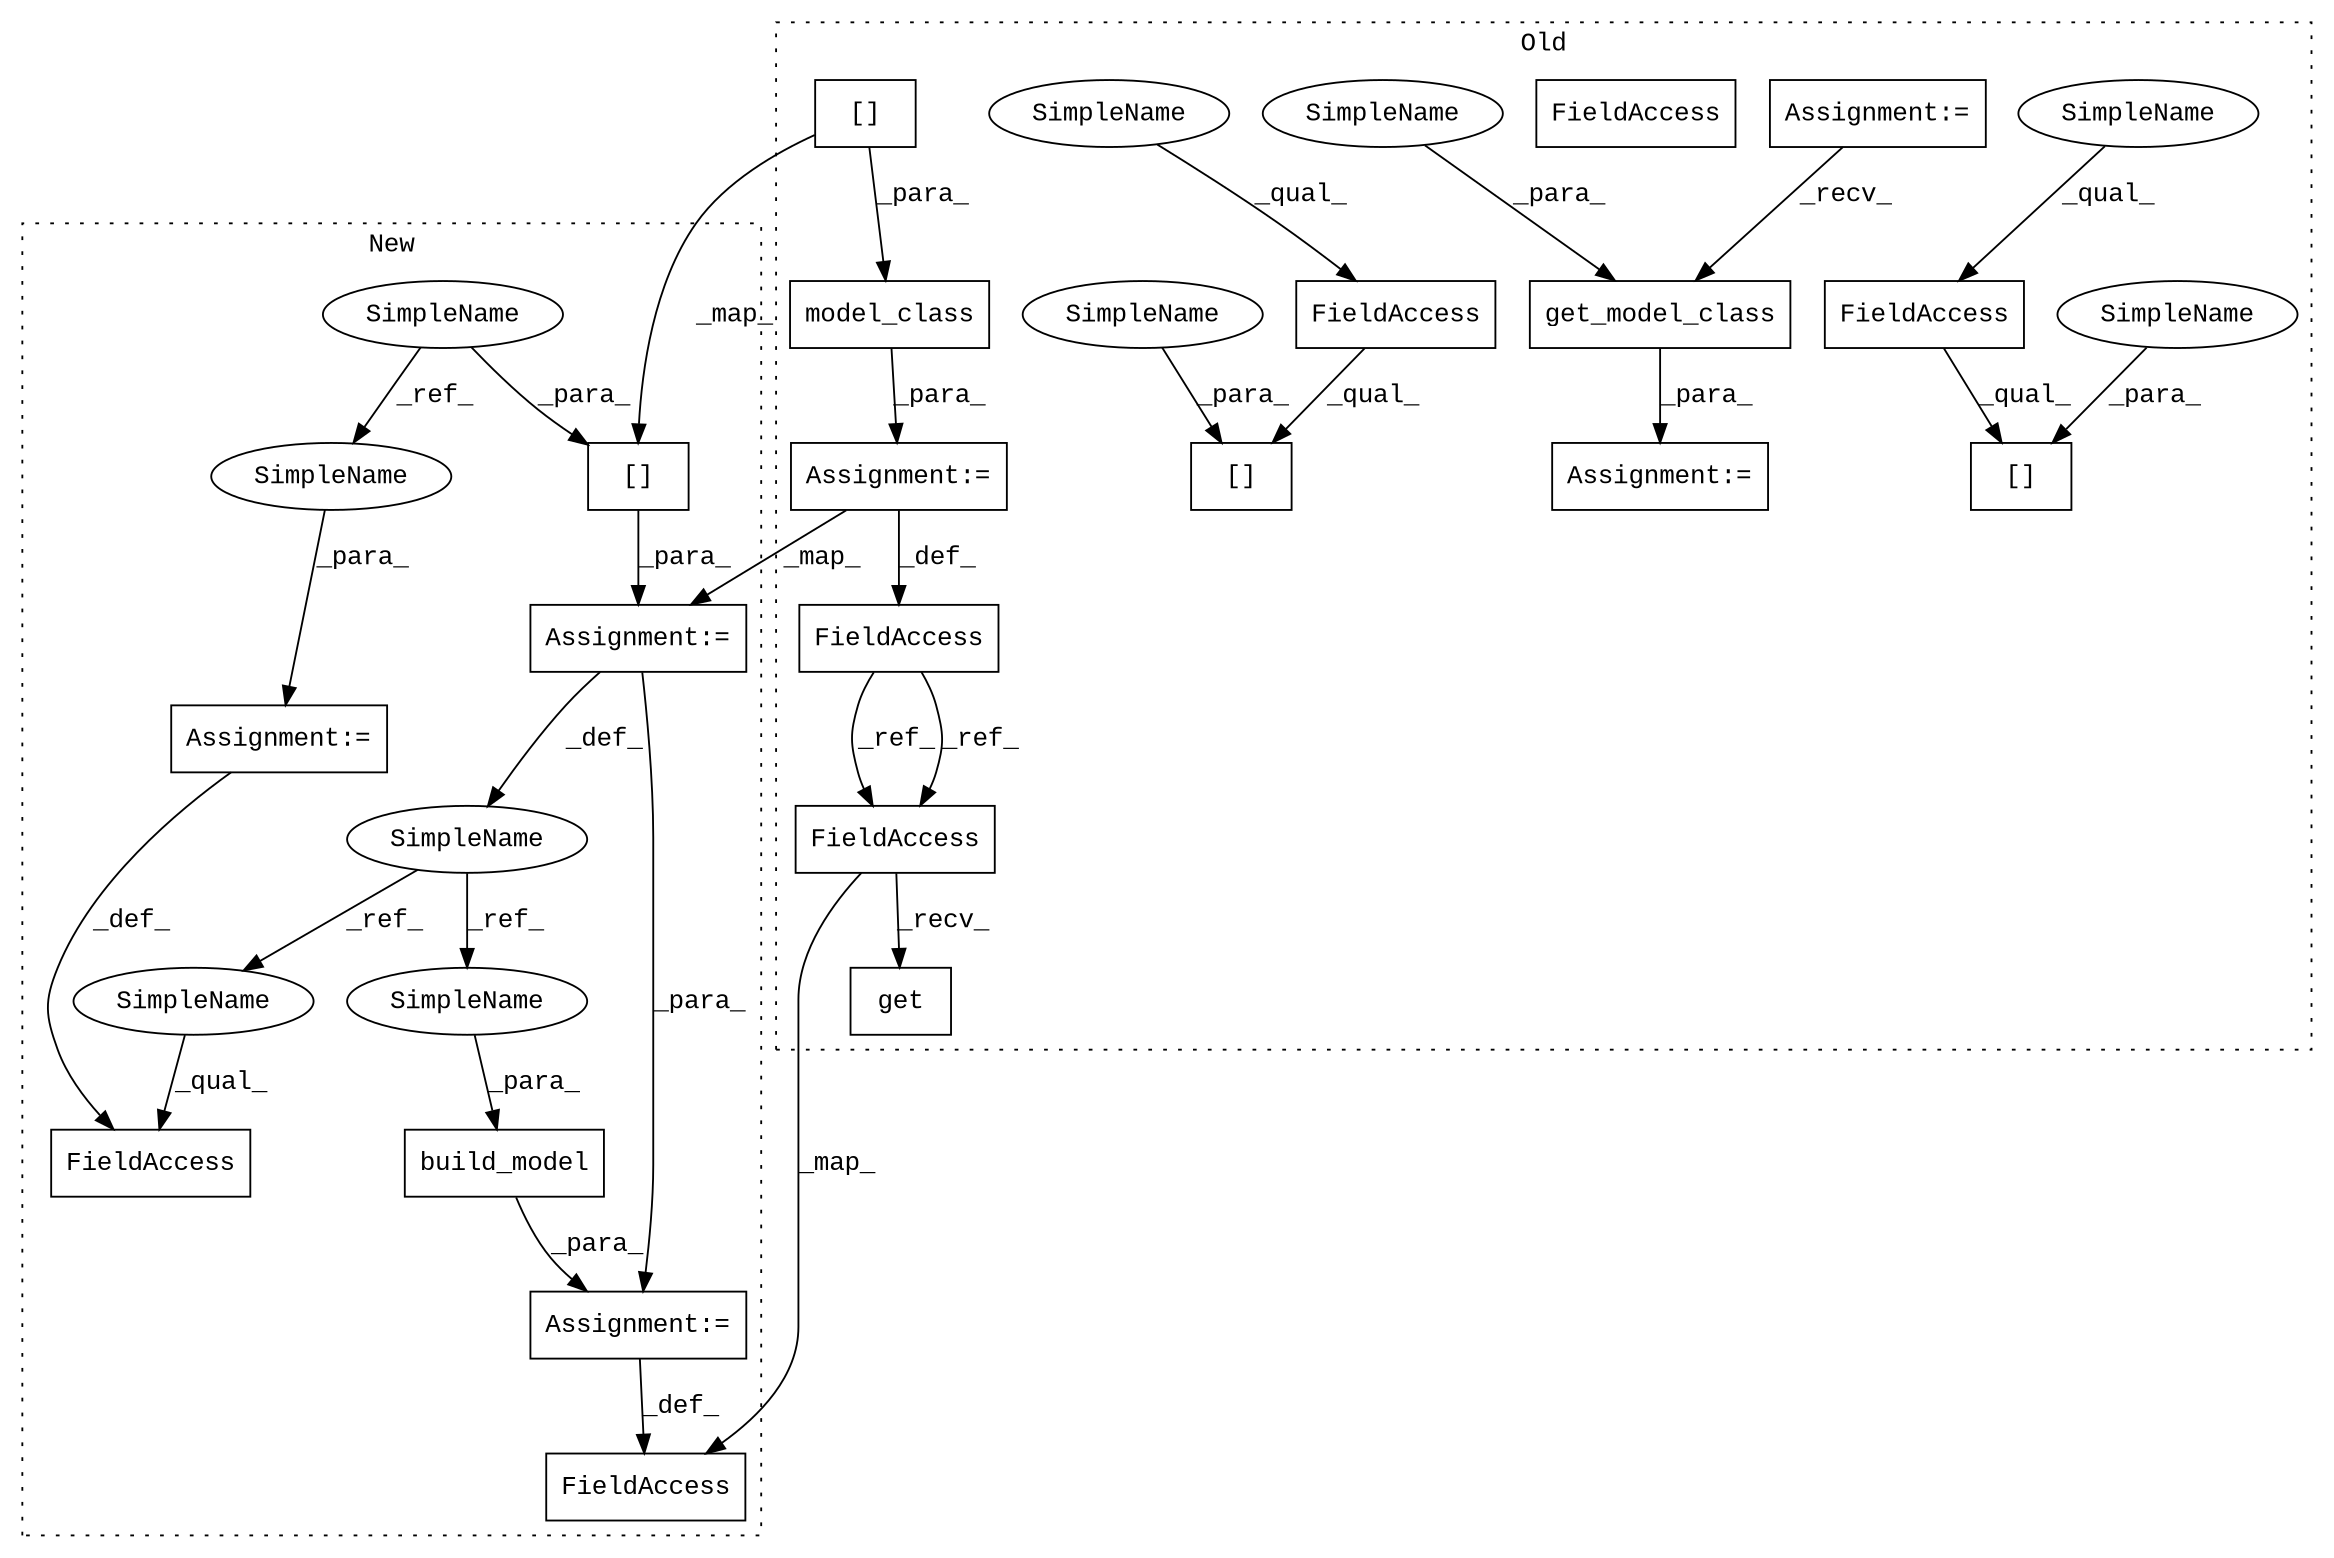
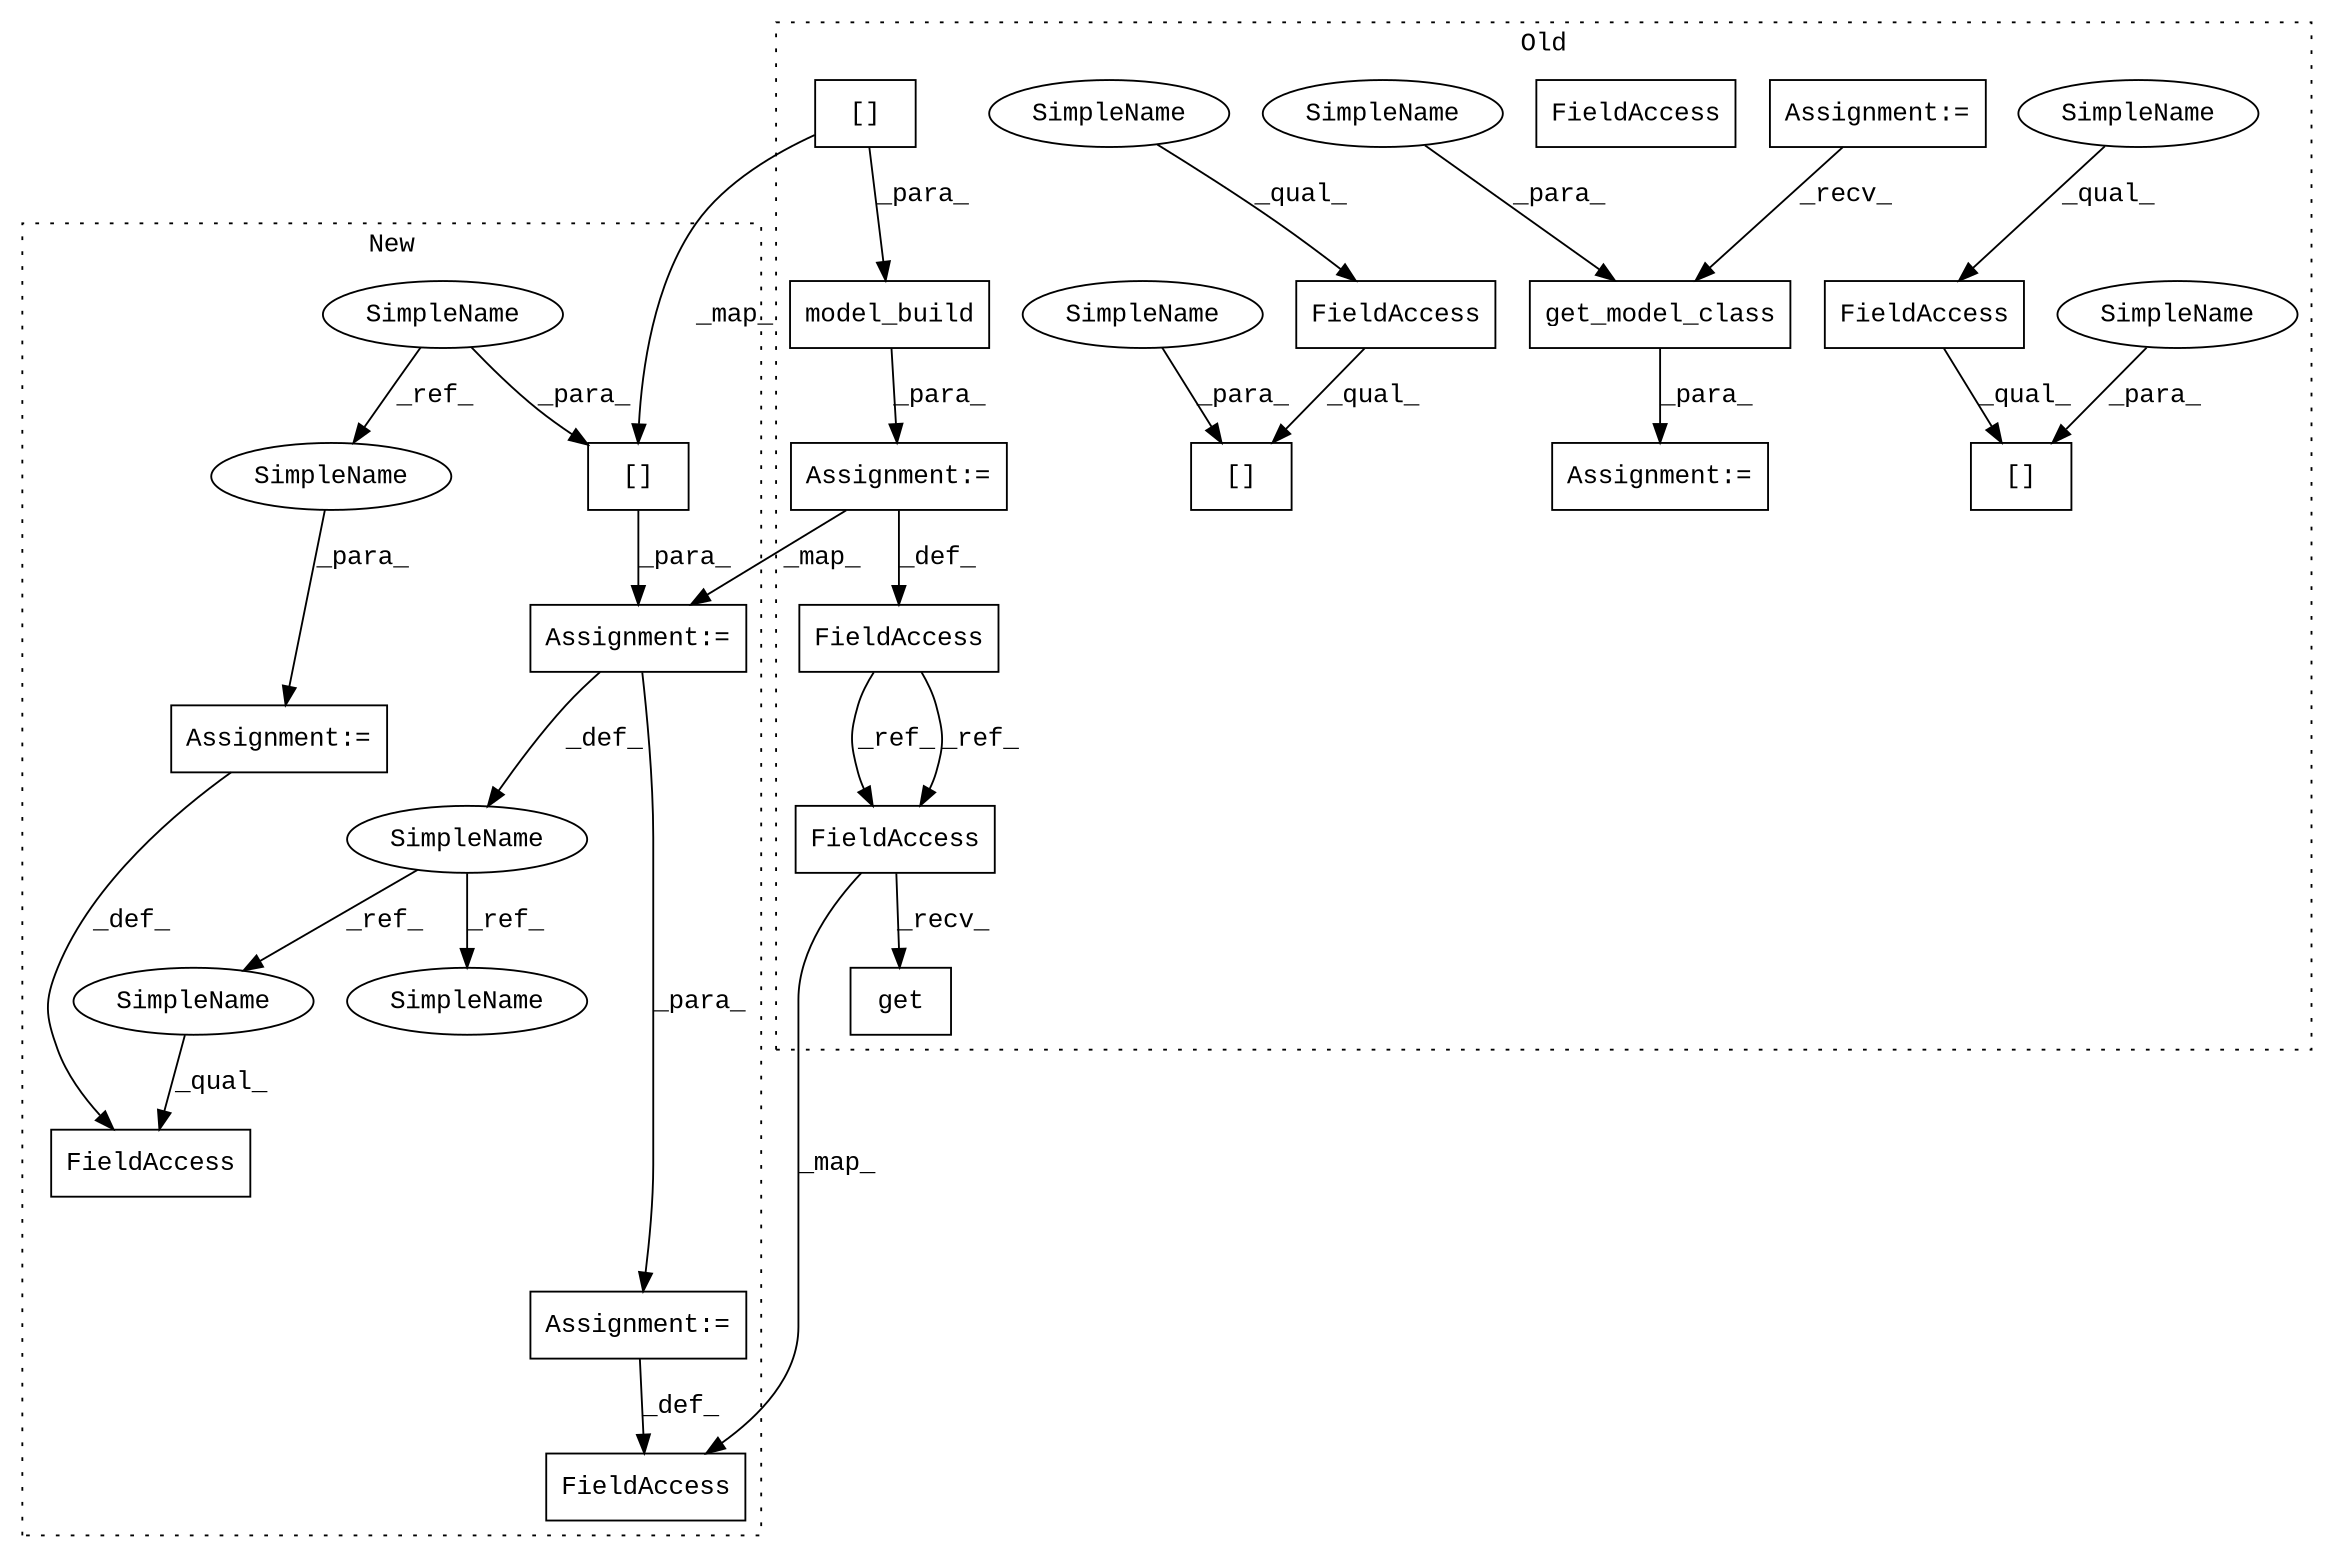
(890, 315) -> (890, 315)
(504, 1163) -> none
